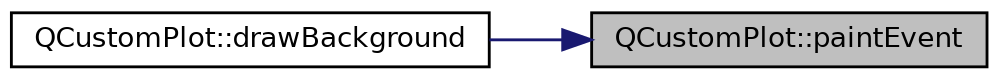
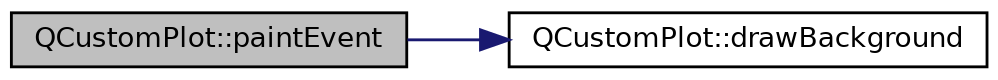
(526, 40) -> (444, 40)
